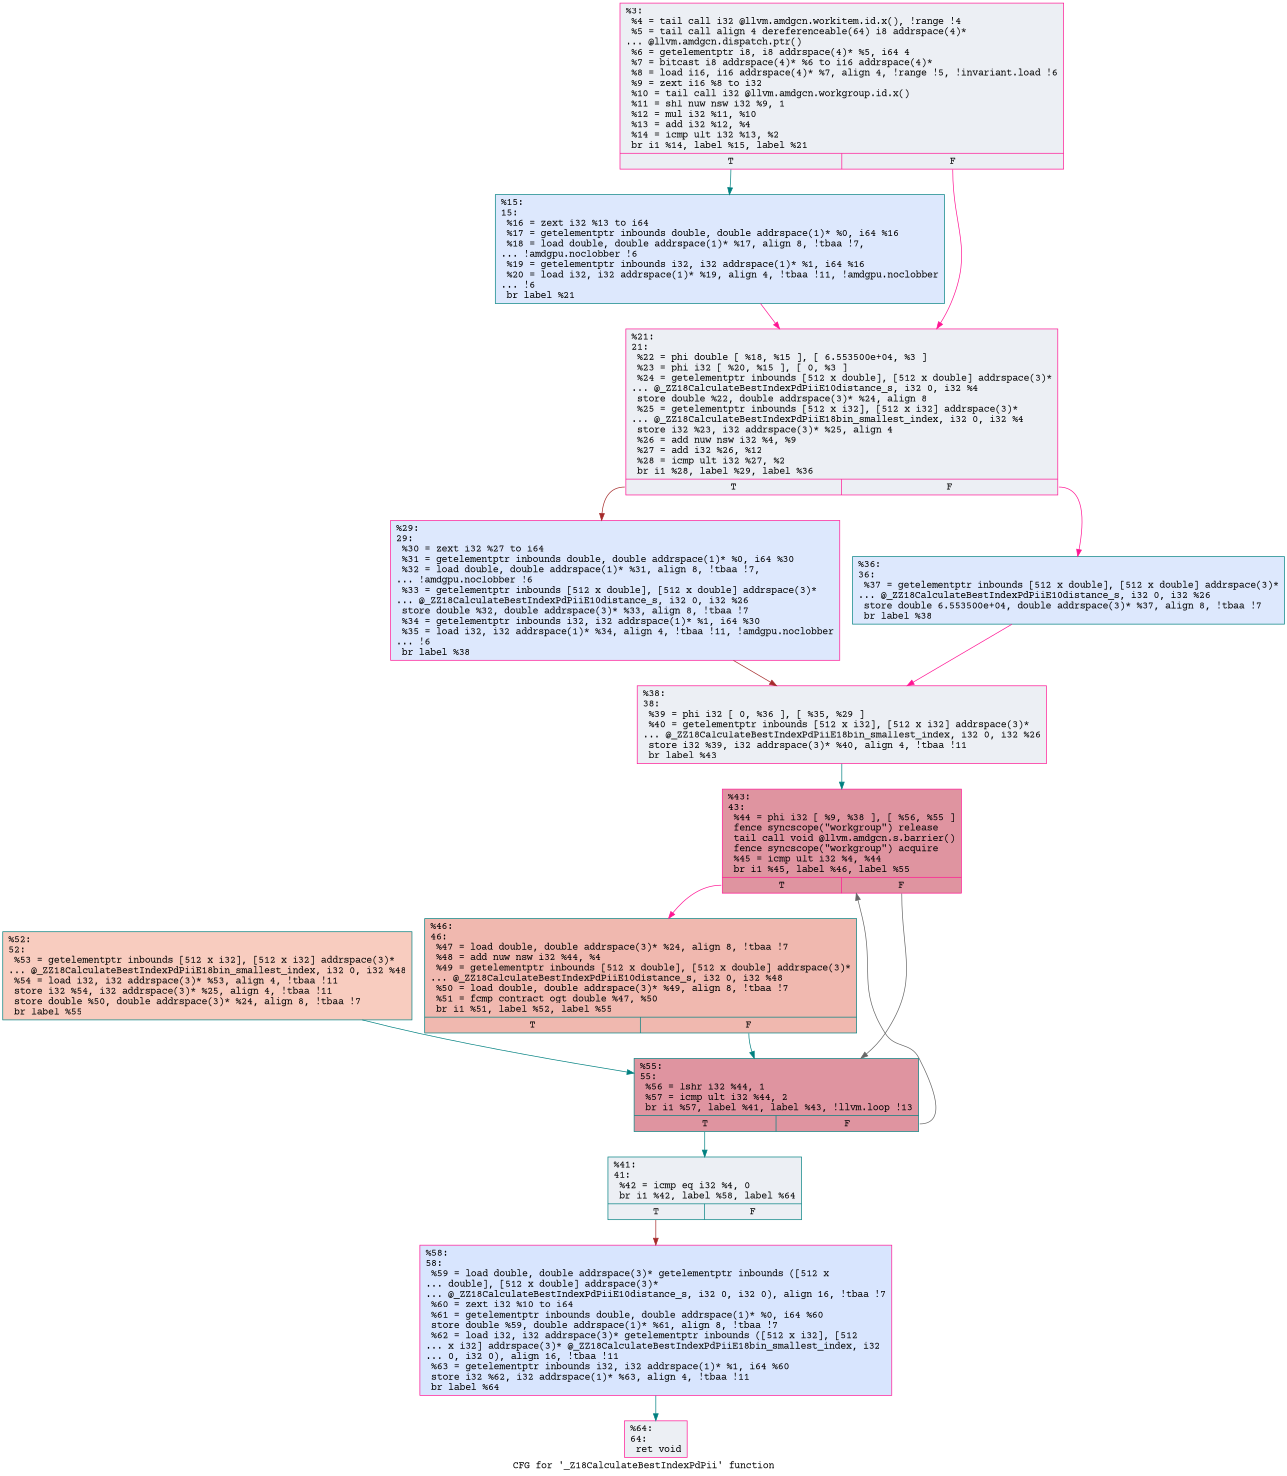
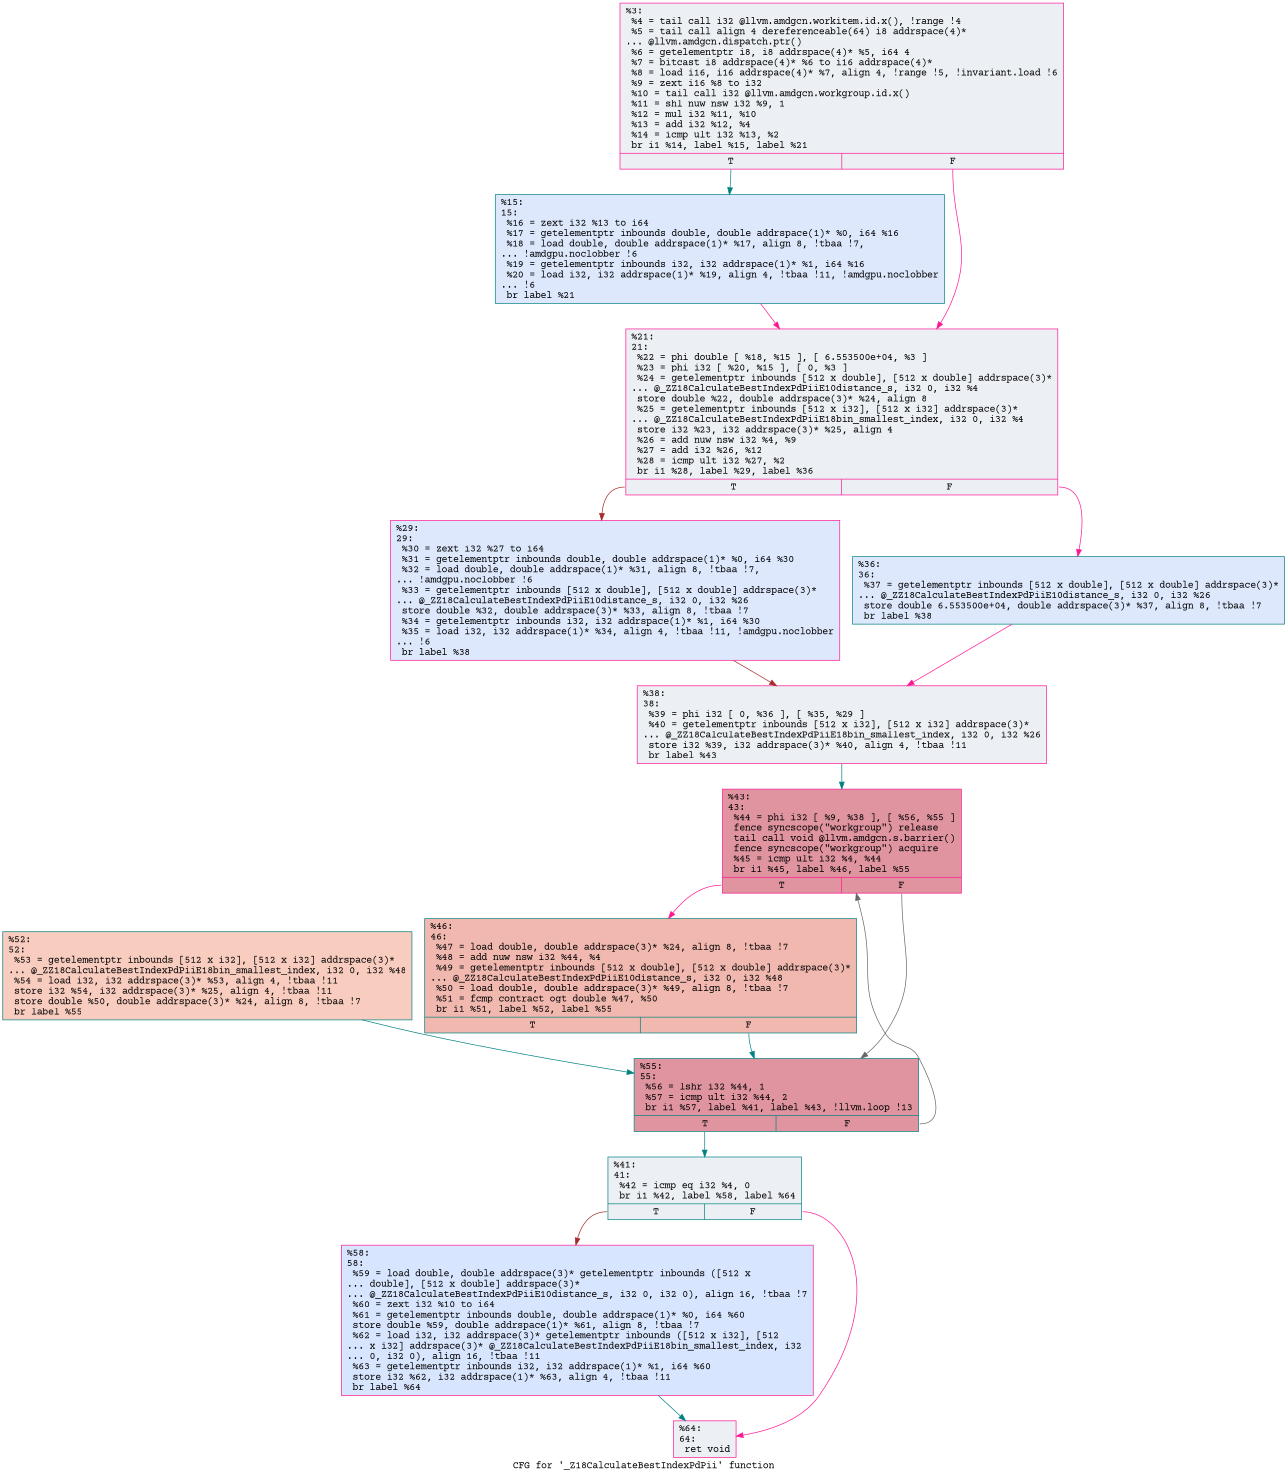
none -> (848, 1338)
